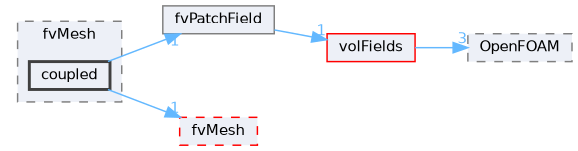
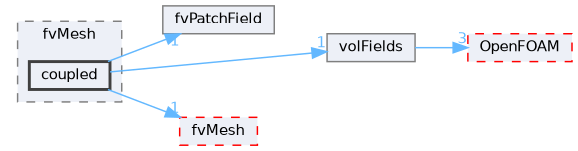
(293, 33) -> (211, 62)
(371, 48) -> (371, 48)
(520, 48) -> (520, 48)
